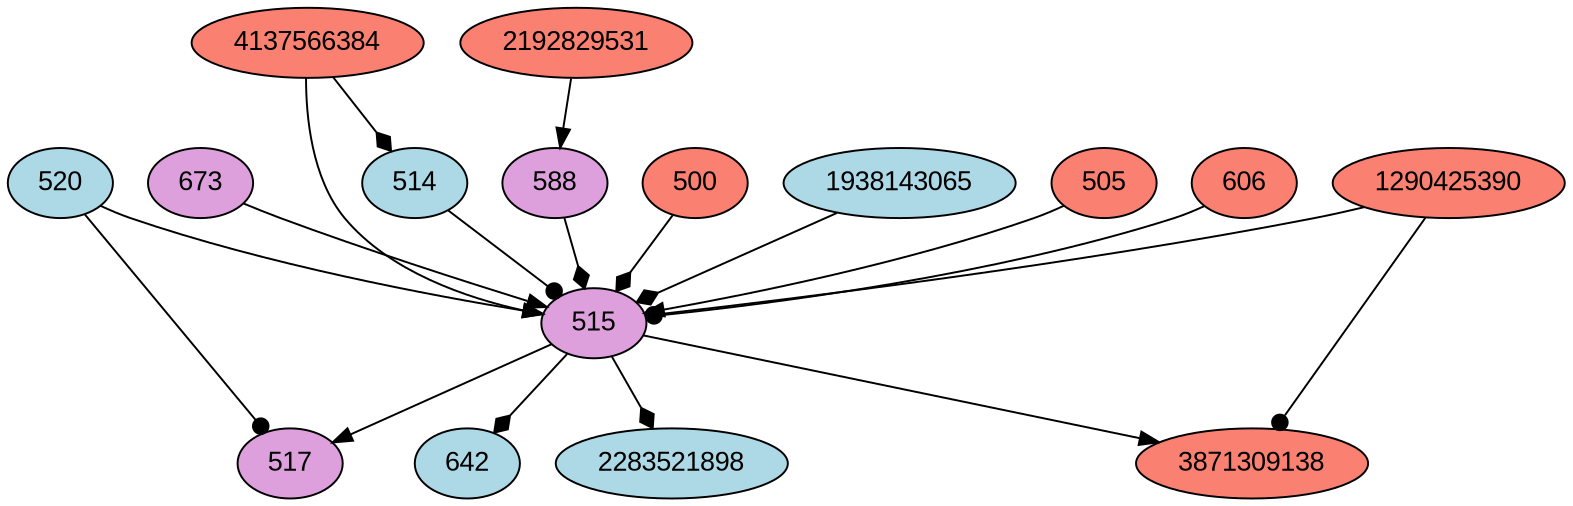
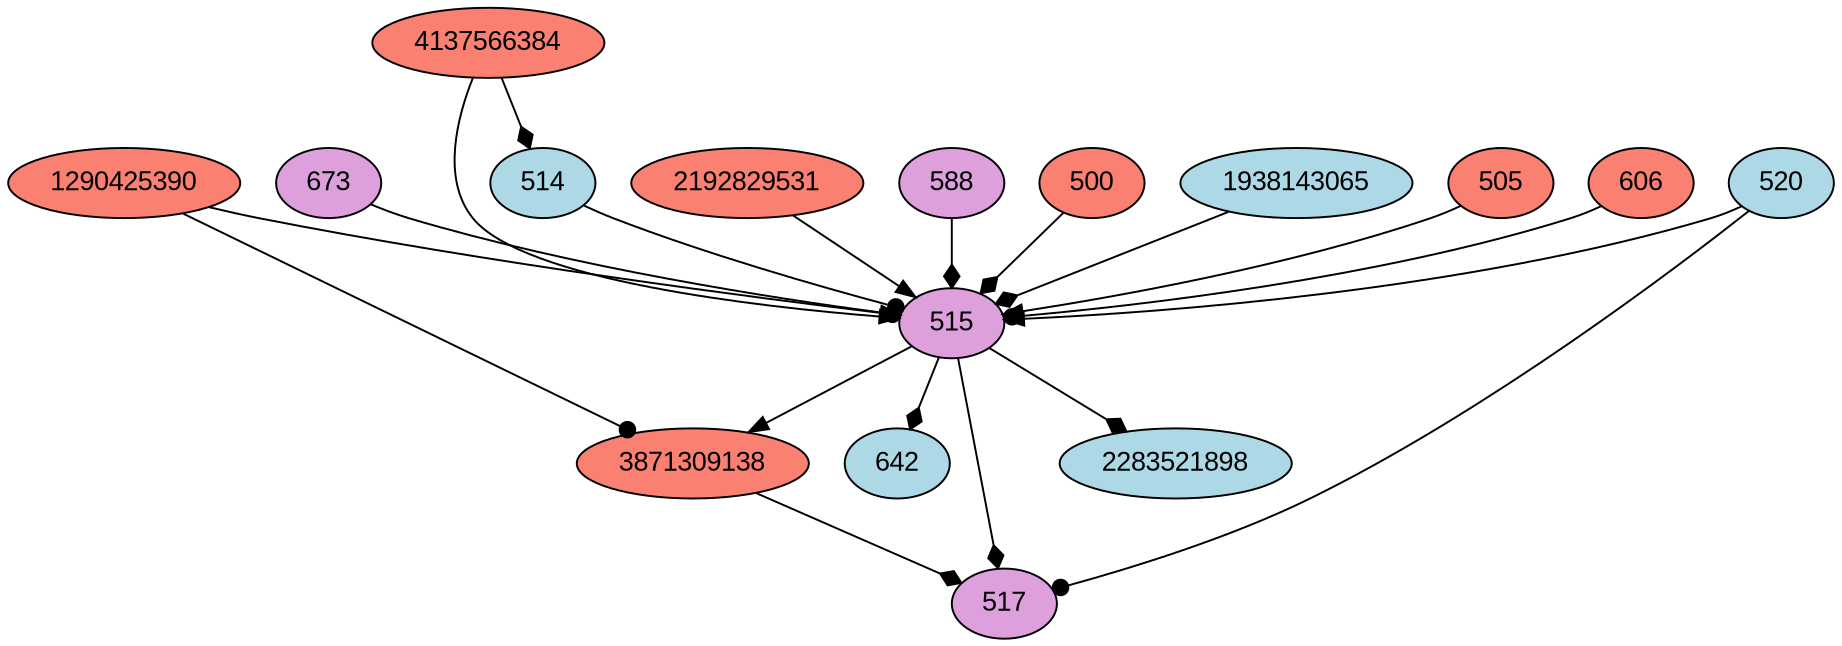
(567, 103) -> (846, 251)
(451, 389) -> (976, 452)
none -> (848, 533)
